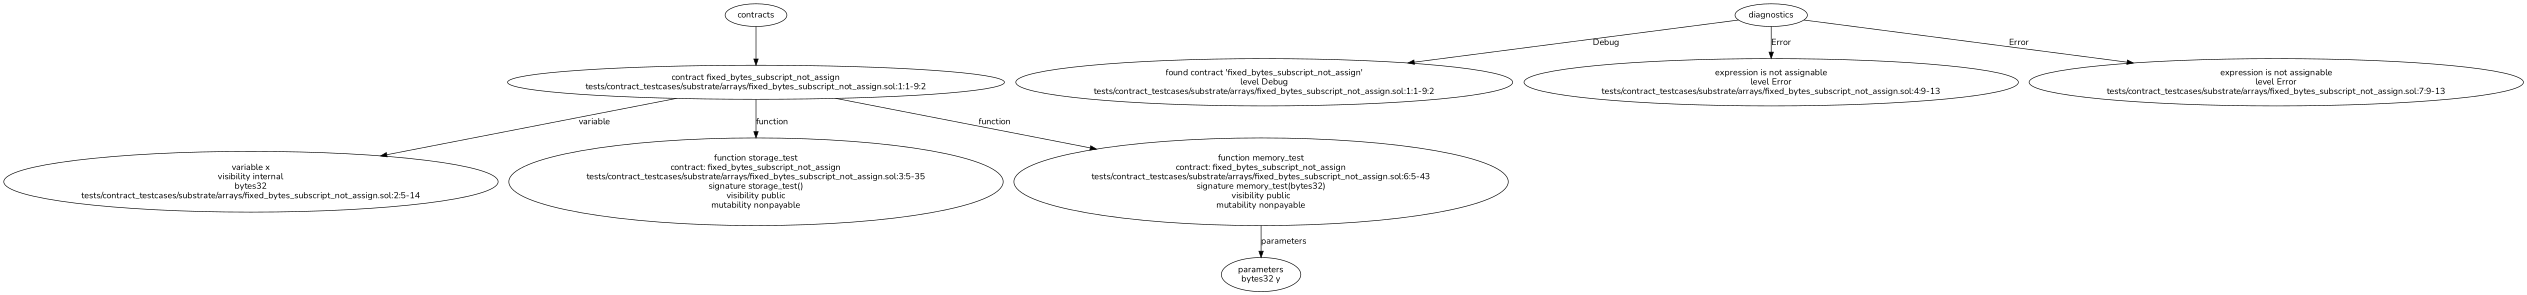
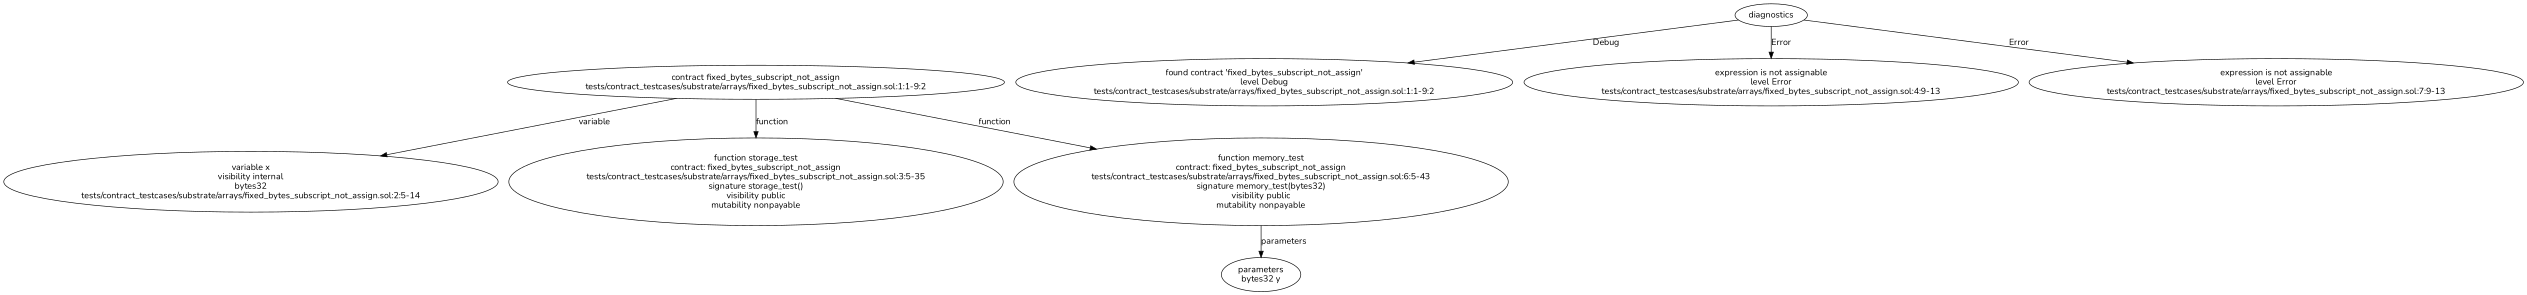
(756, 15) -> none
